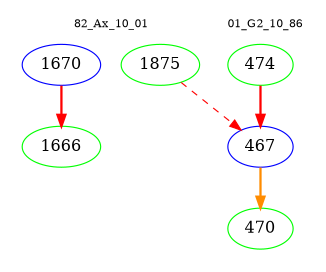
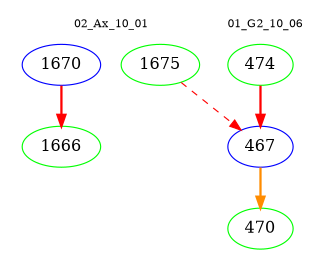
(111, 24) -> (111, 24)
(266, 24) -> (266, 24)
(160, 65) -> (160, 65)
